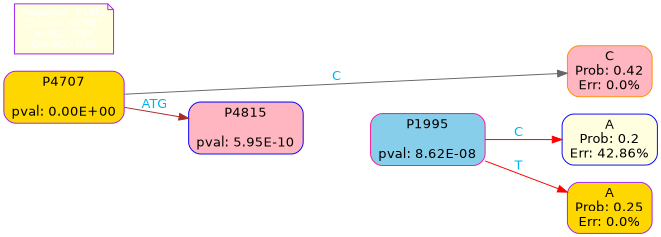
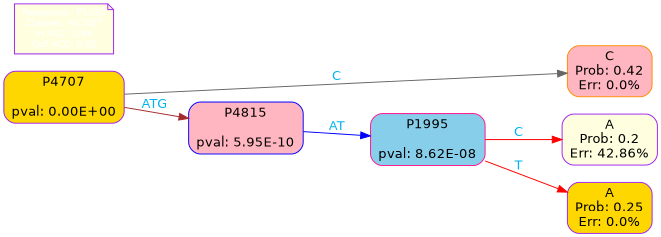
none -> (332, 133)
(610, 140) -> (610, 140)
